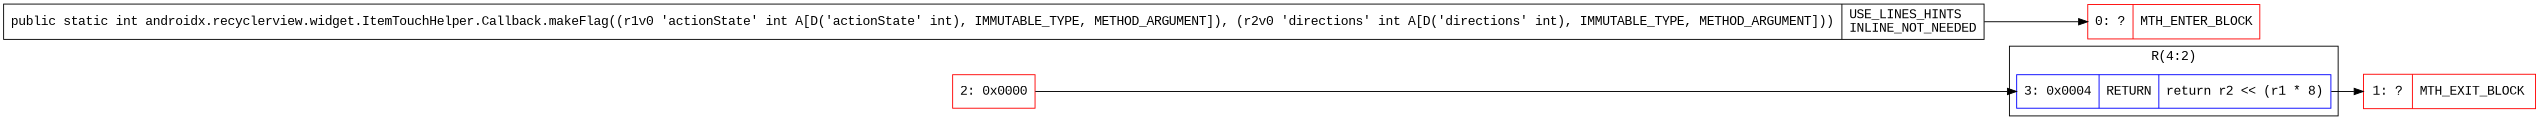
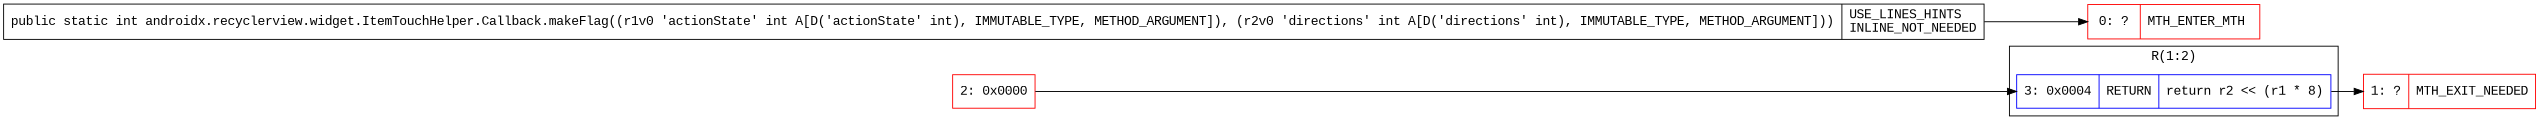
(2196, 21) -> (2196, 21)
(2174, 57) -> (2174, 57)
(2472, 91) -> (2472, 91)
